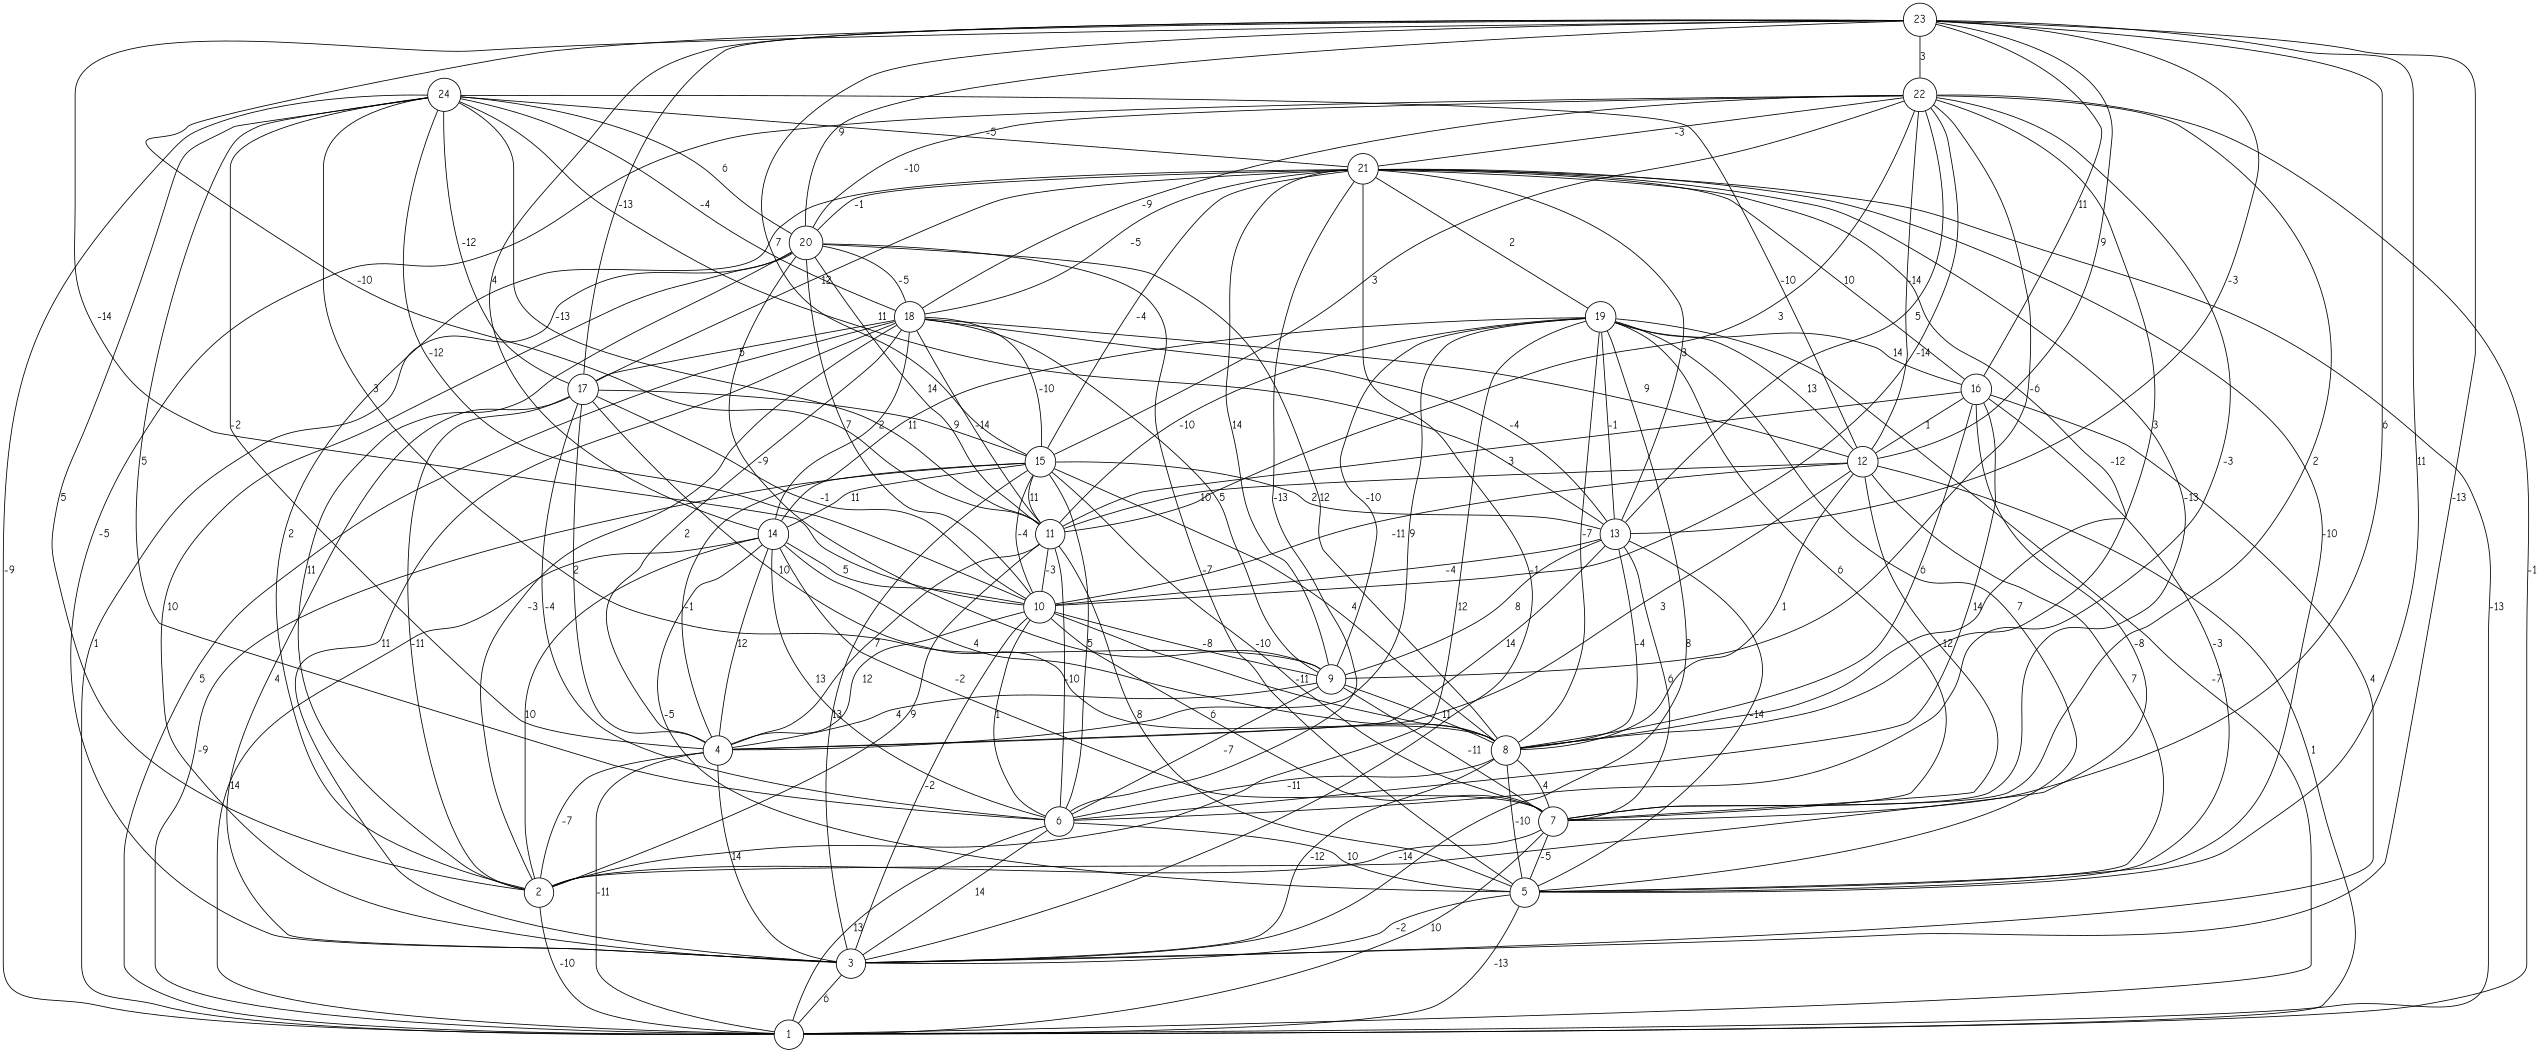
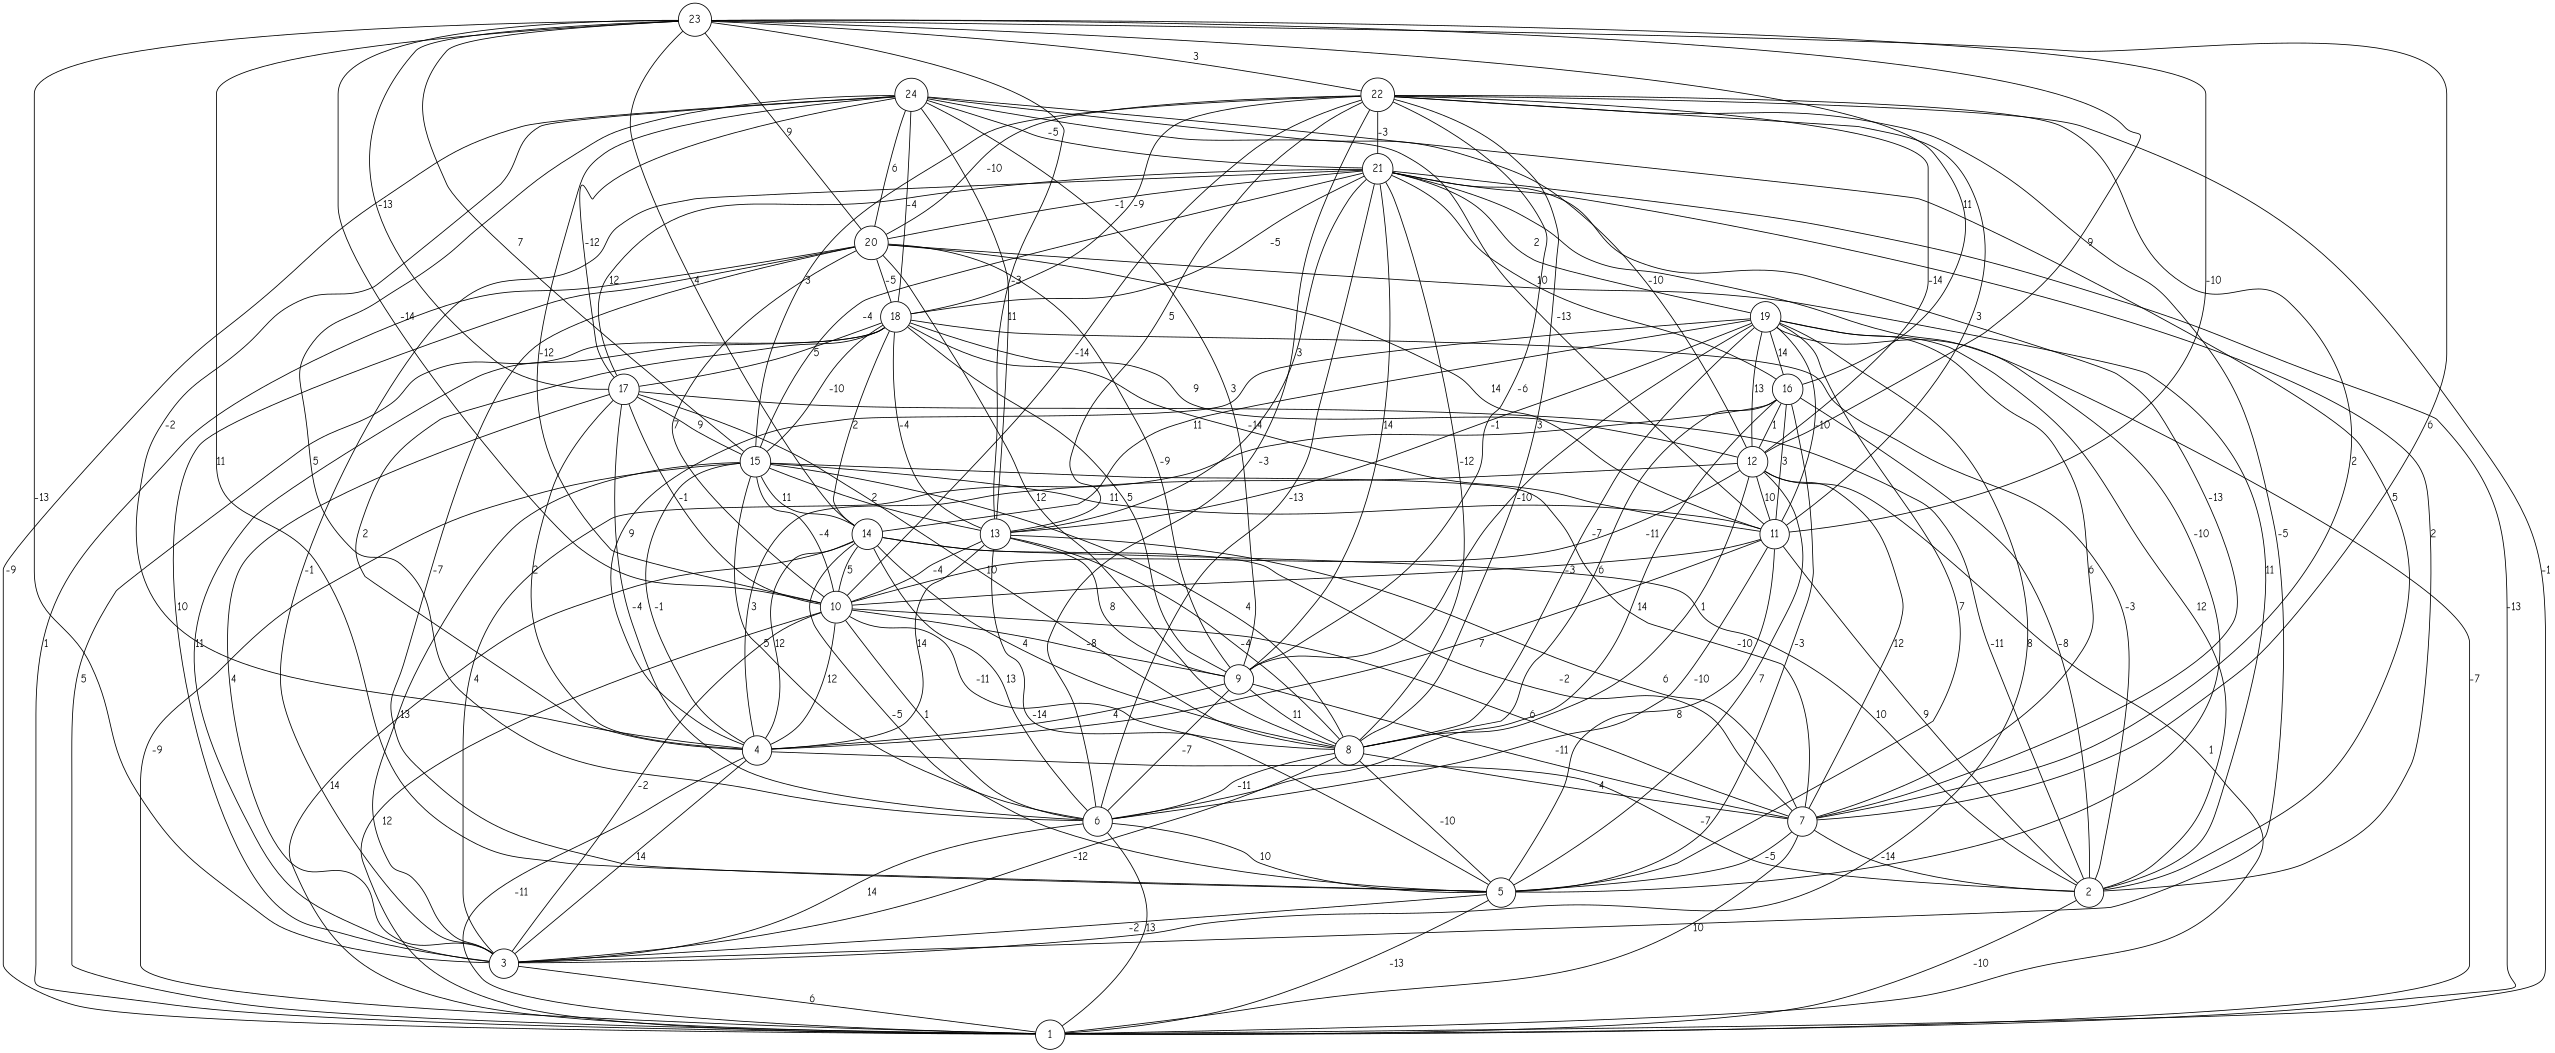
none -> (391, 924)
